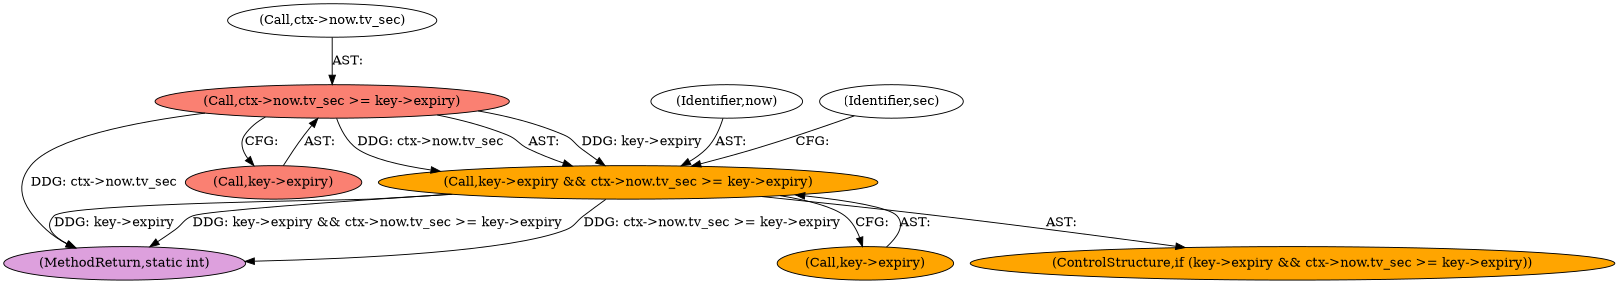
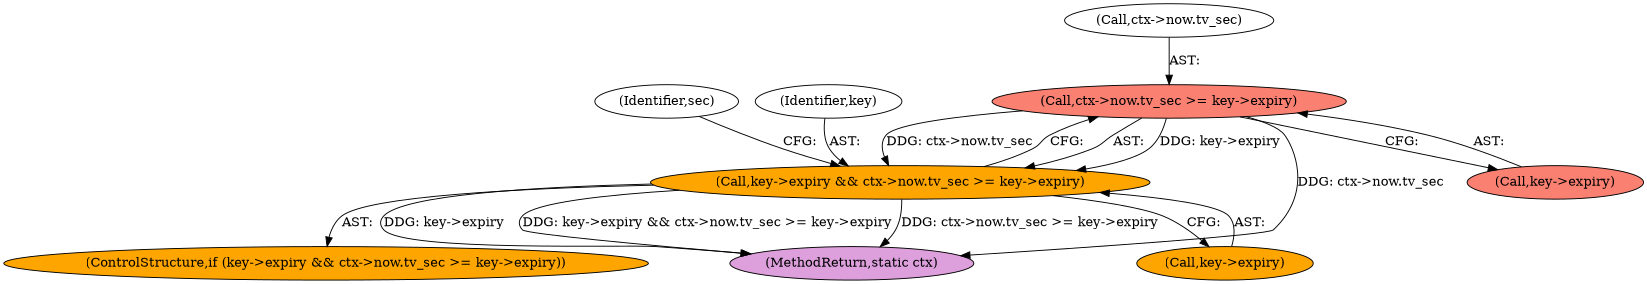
(727, 101) -> (829, 101)
none -> (1038, 146)
(125, 263) -> (852, 263)
